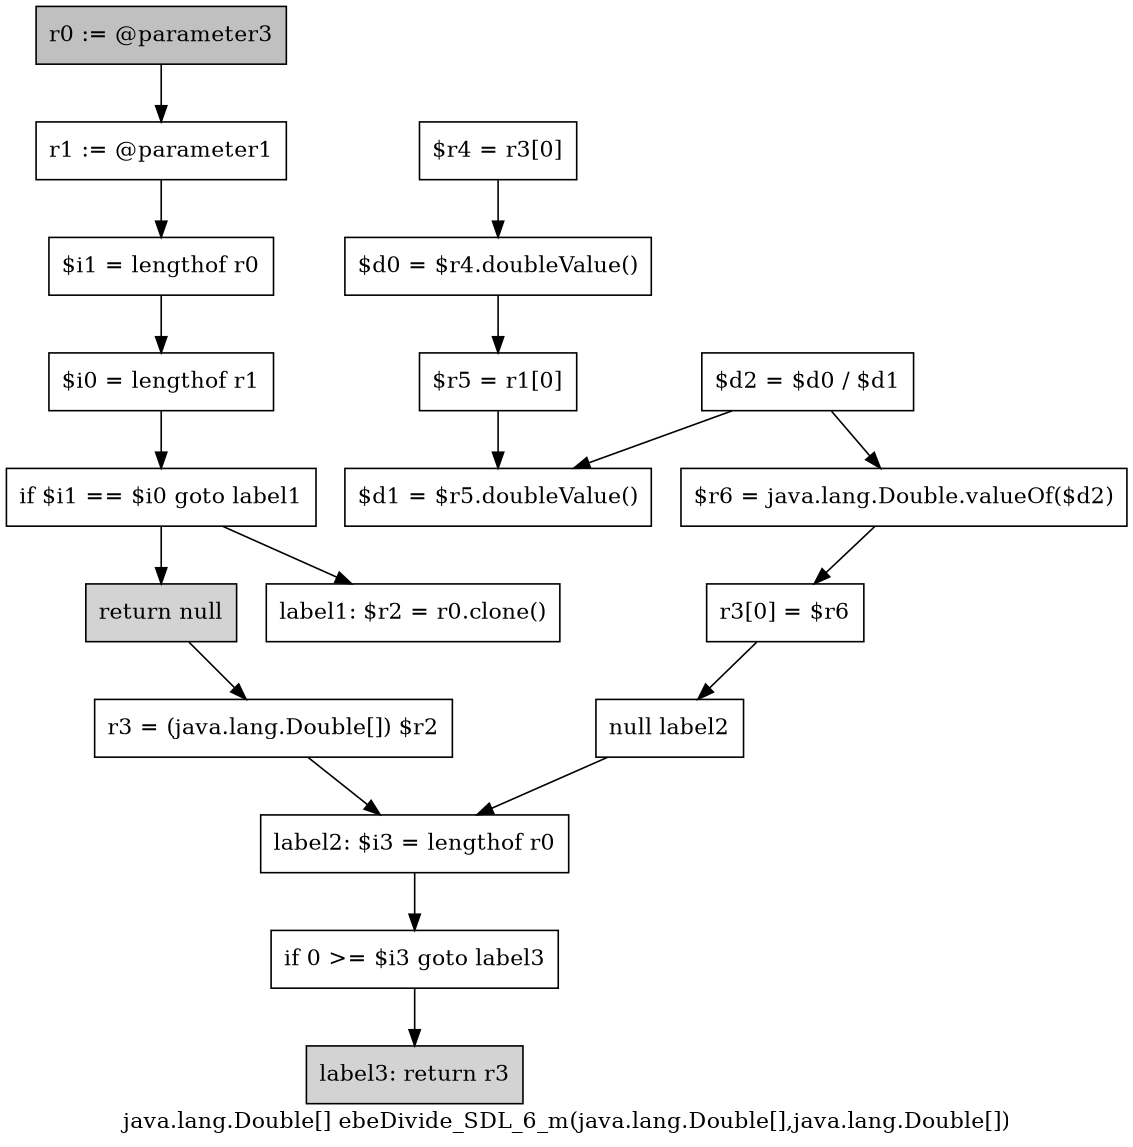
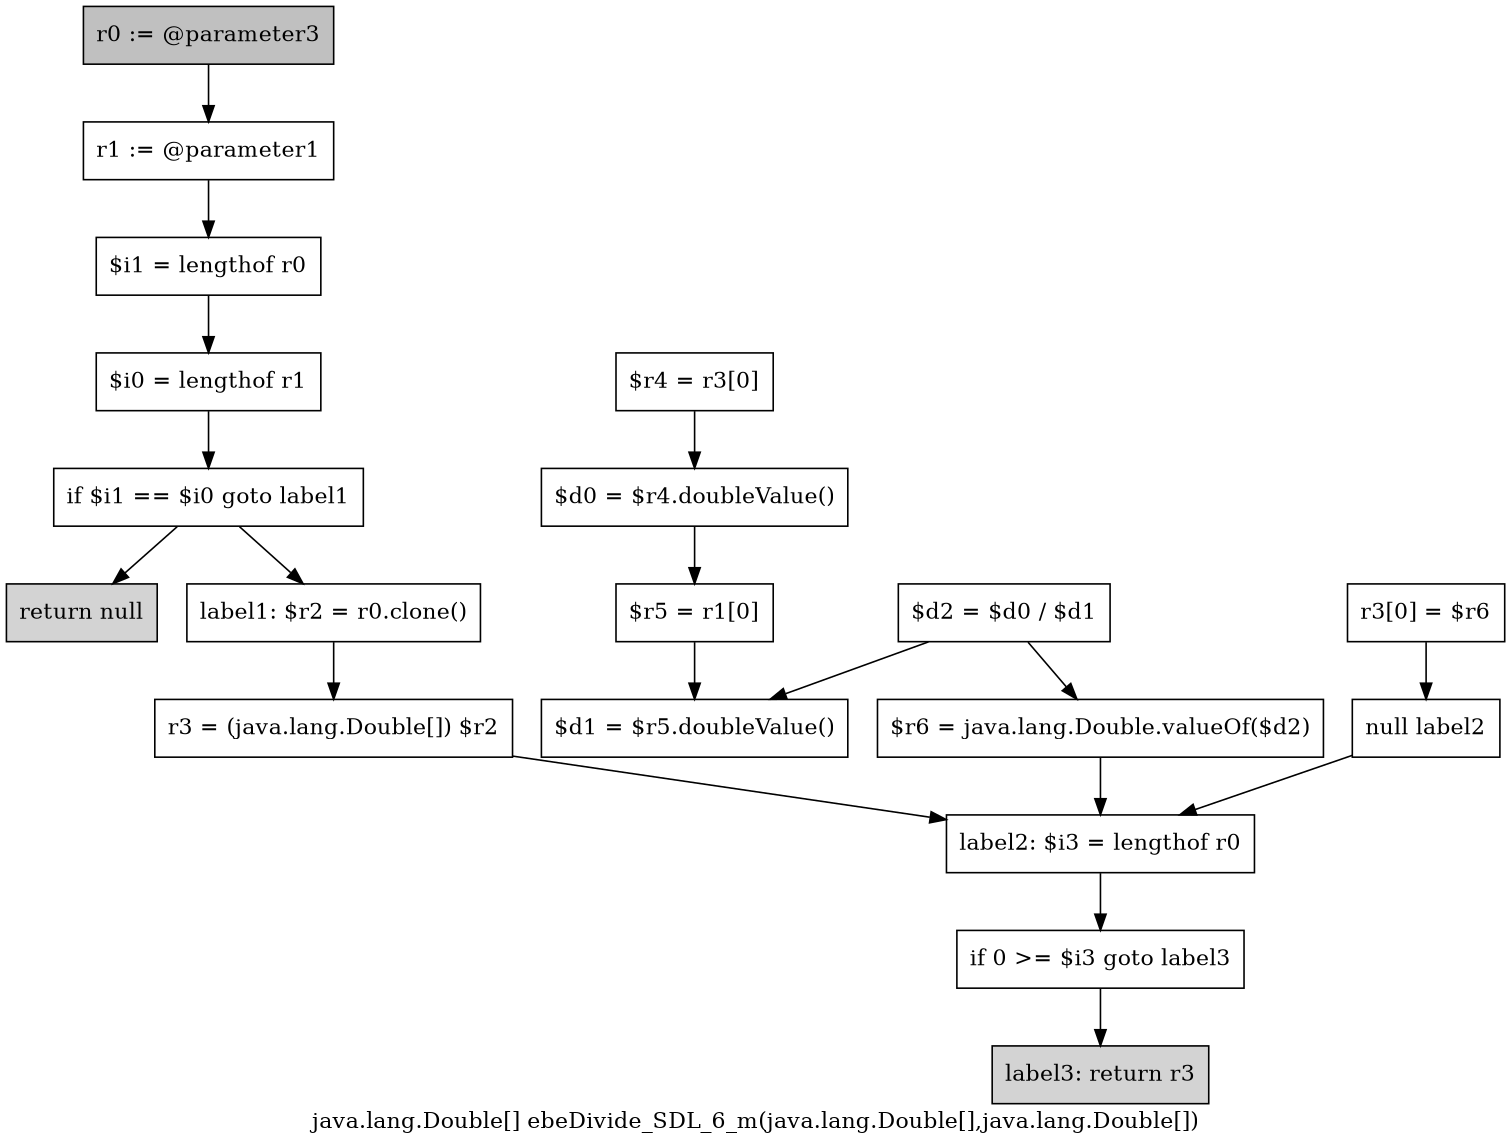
(850, 550) -> (1100, 778)
(212, 665) -> (334, 663)
